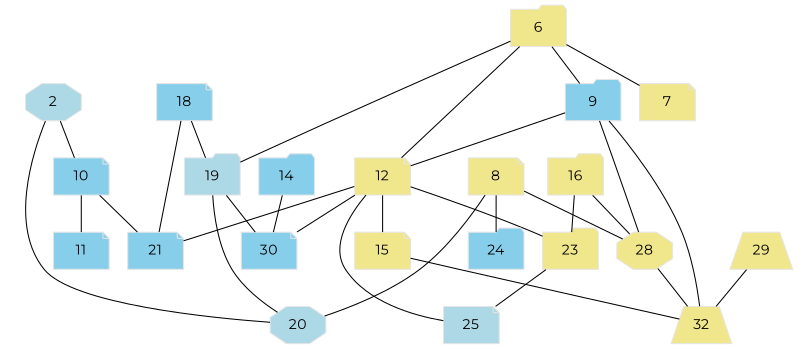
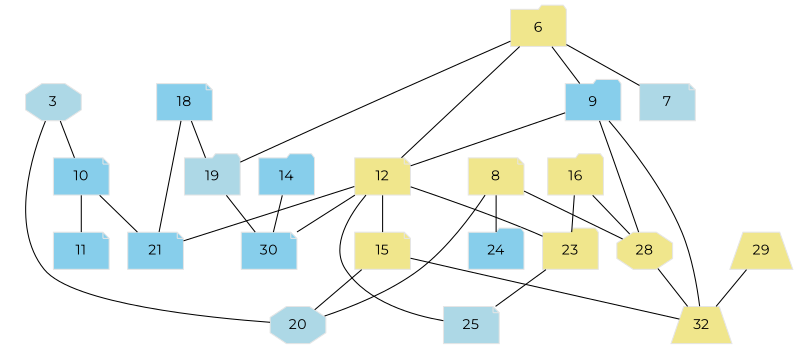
(53, 102) -> (53, 102)
(667, 102) -> (667, 102)
(229, 263) -> (338, 290)
